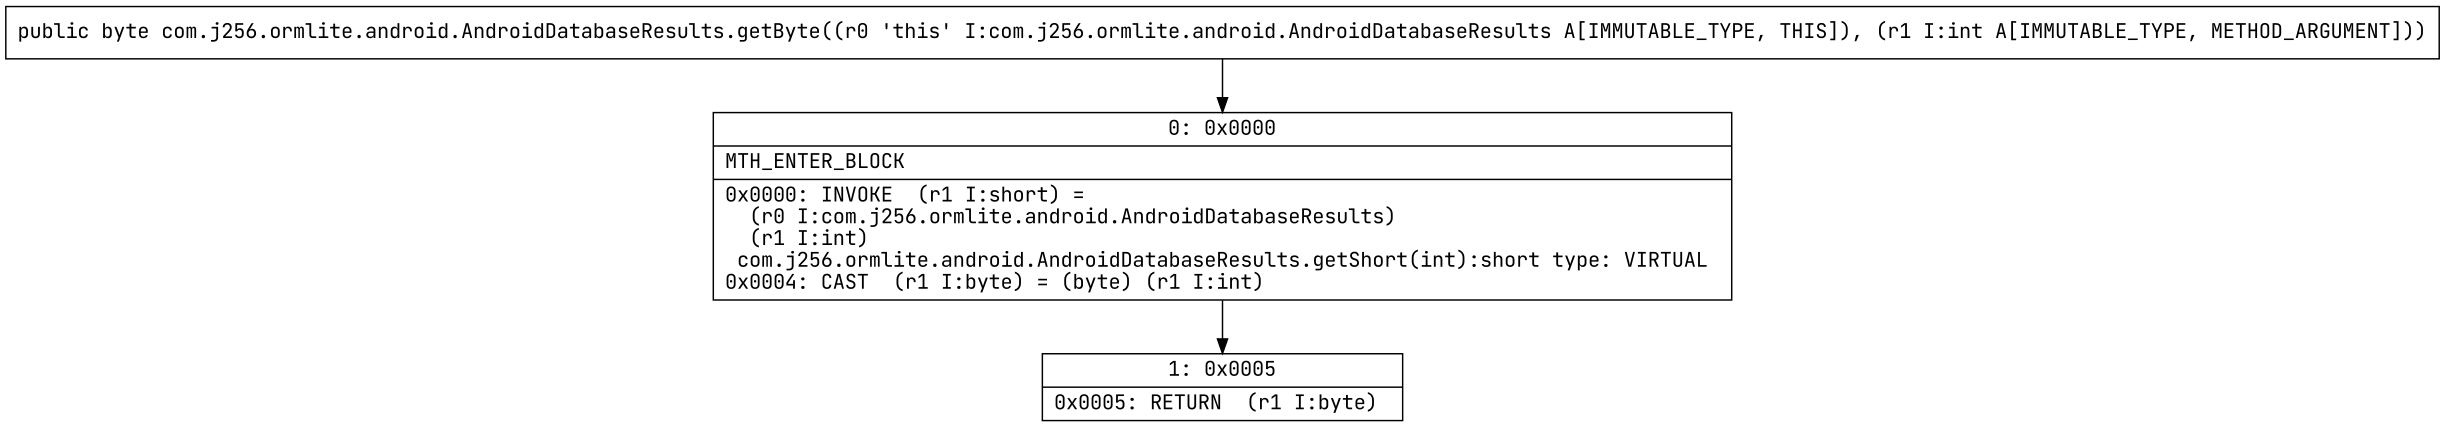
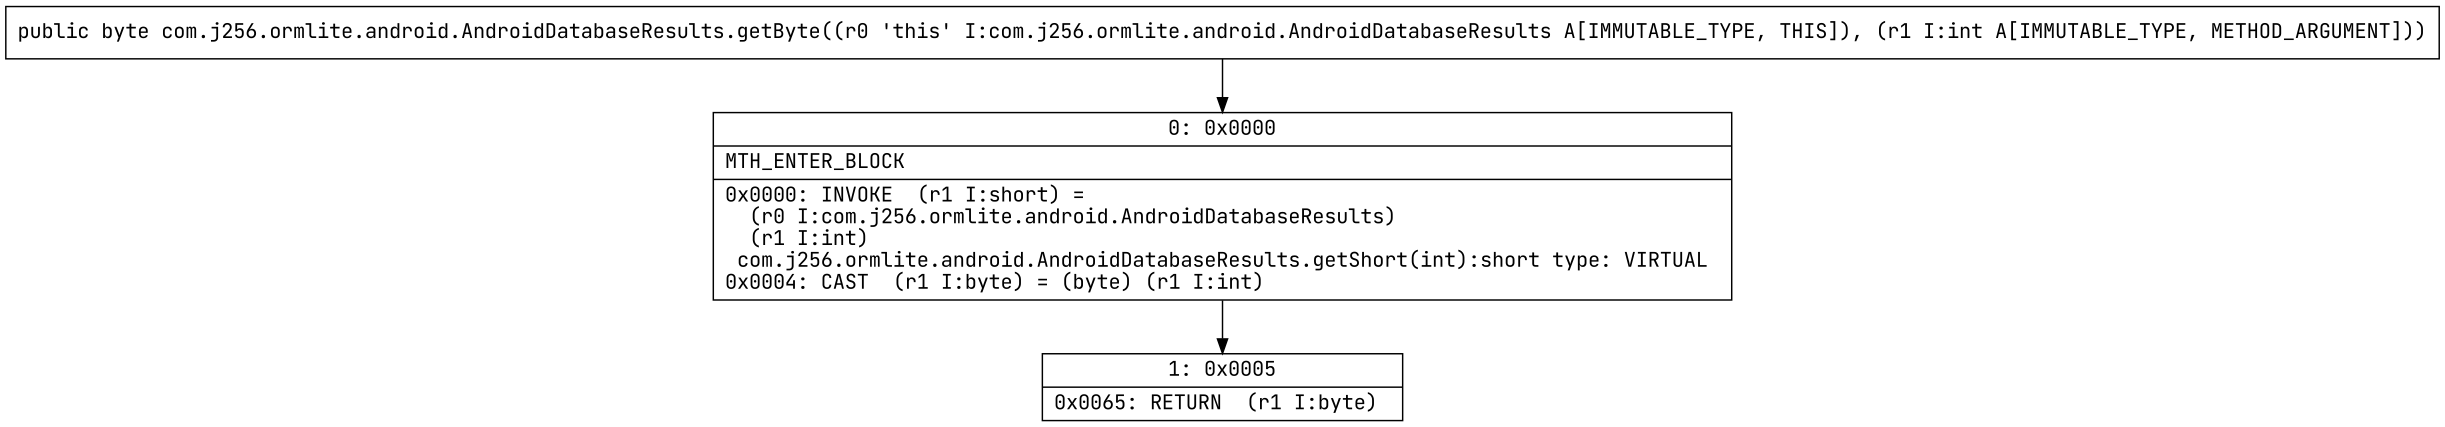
(1223, 403) -> (1223, 403)
